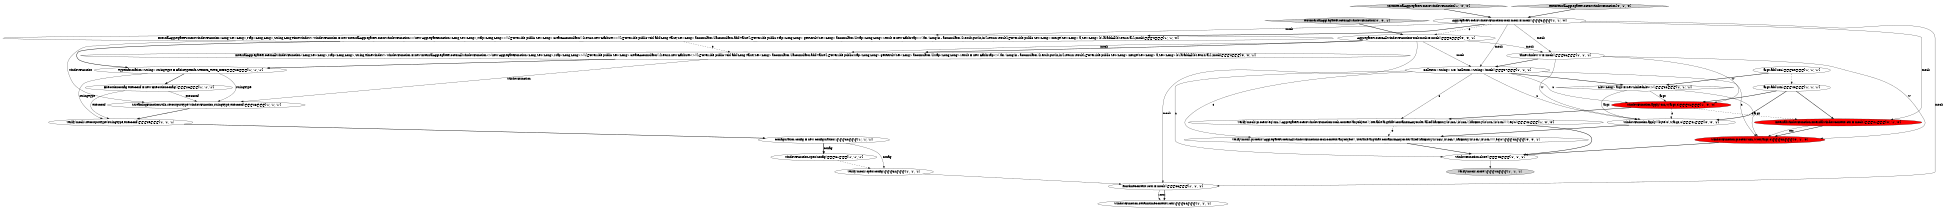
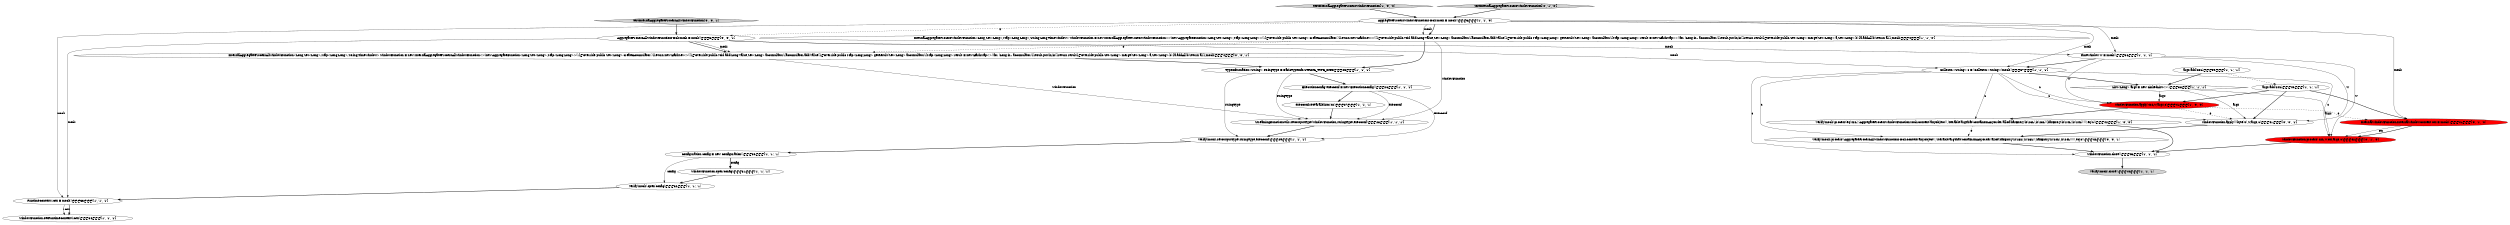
none -> (1334, 105)
(853, 164) -> (699, 179)
(1490, 164) -> (2122, 162)
(1021, 179) -> (370, 194)
